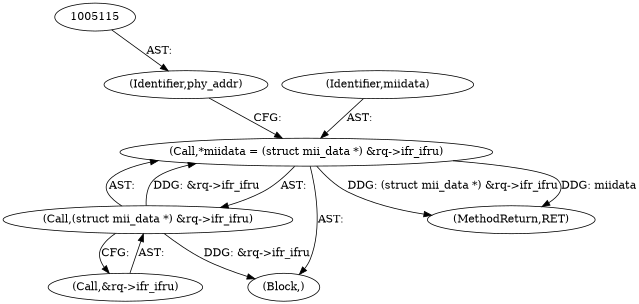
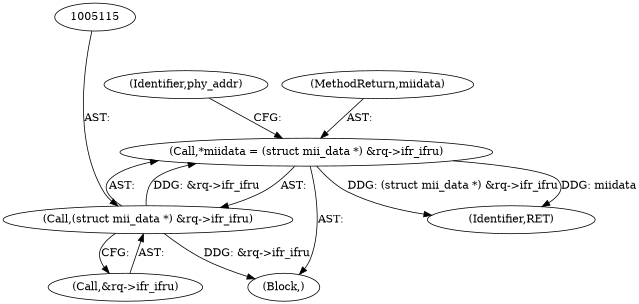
(137, 48) -> (84, 119)
(378, 85) -> (378, 85)
(511, 220) -> (511, 220)
